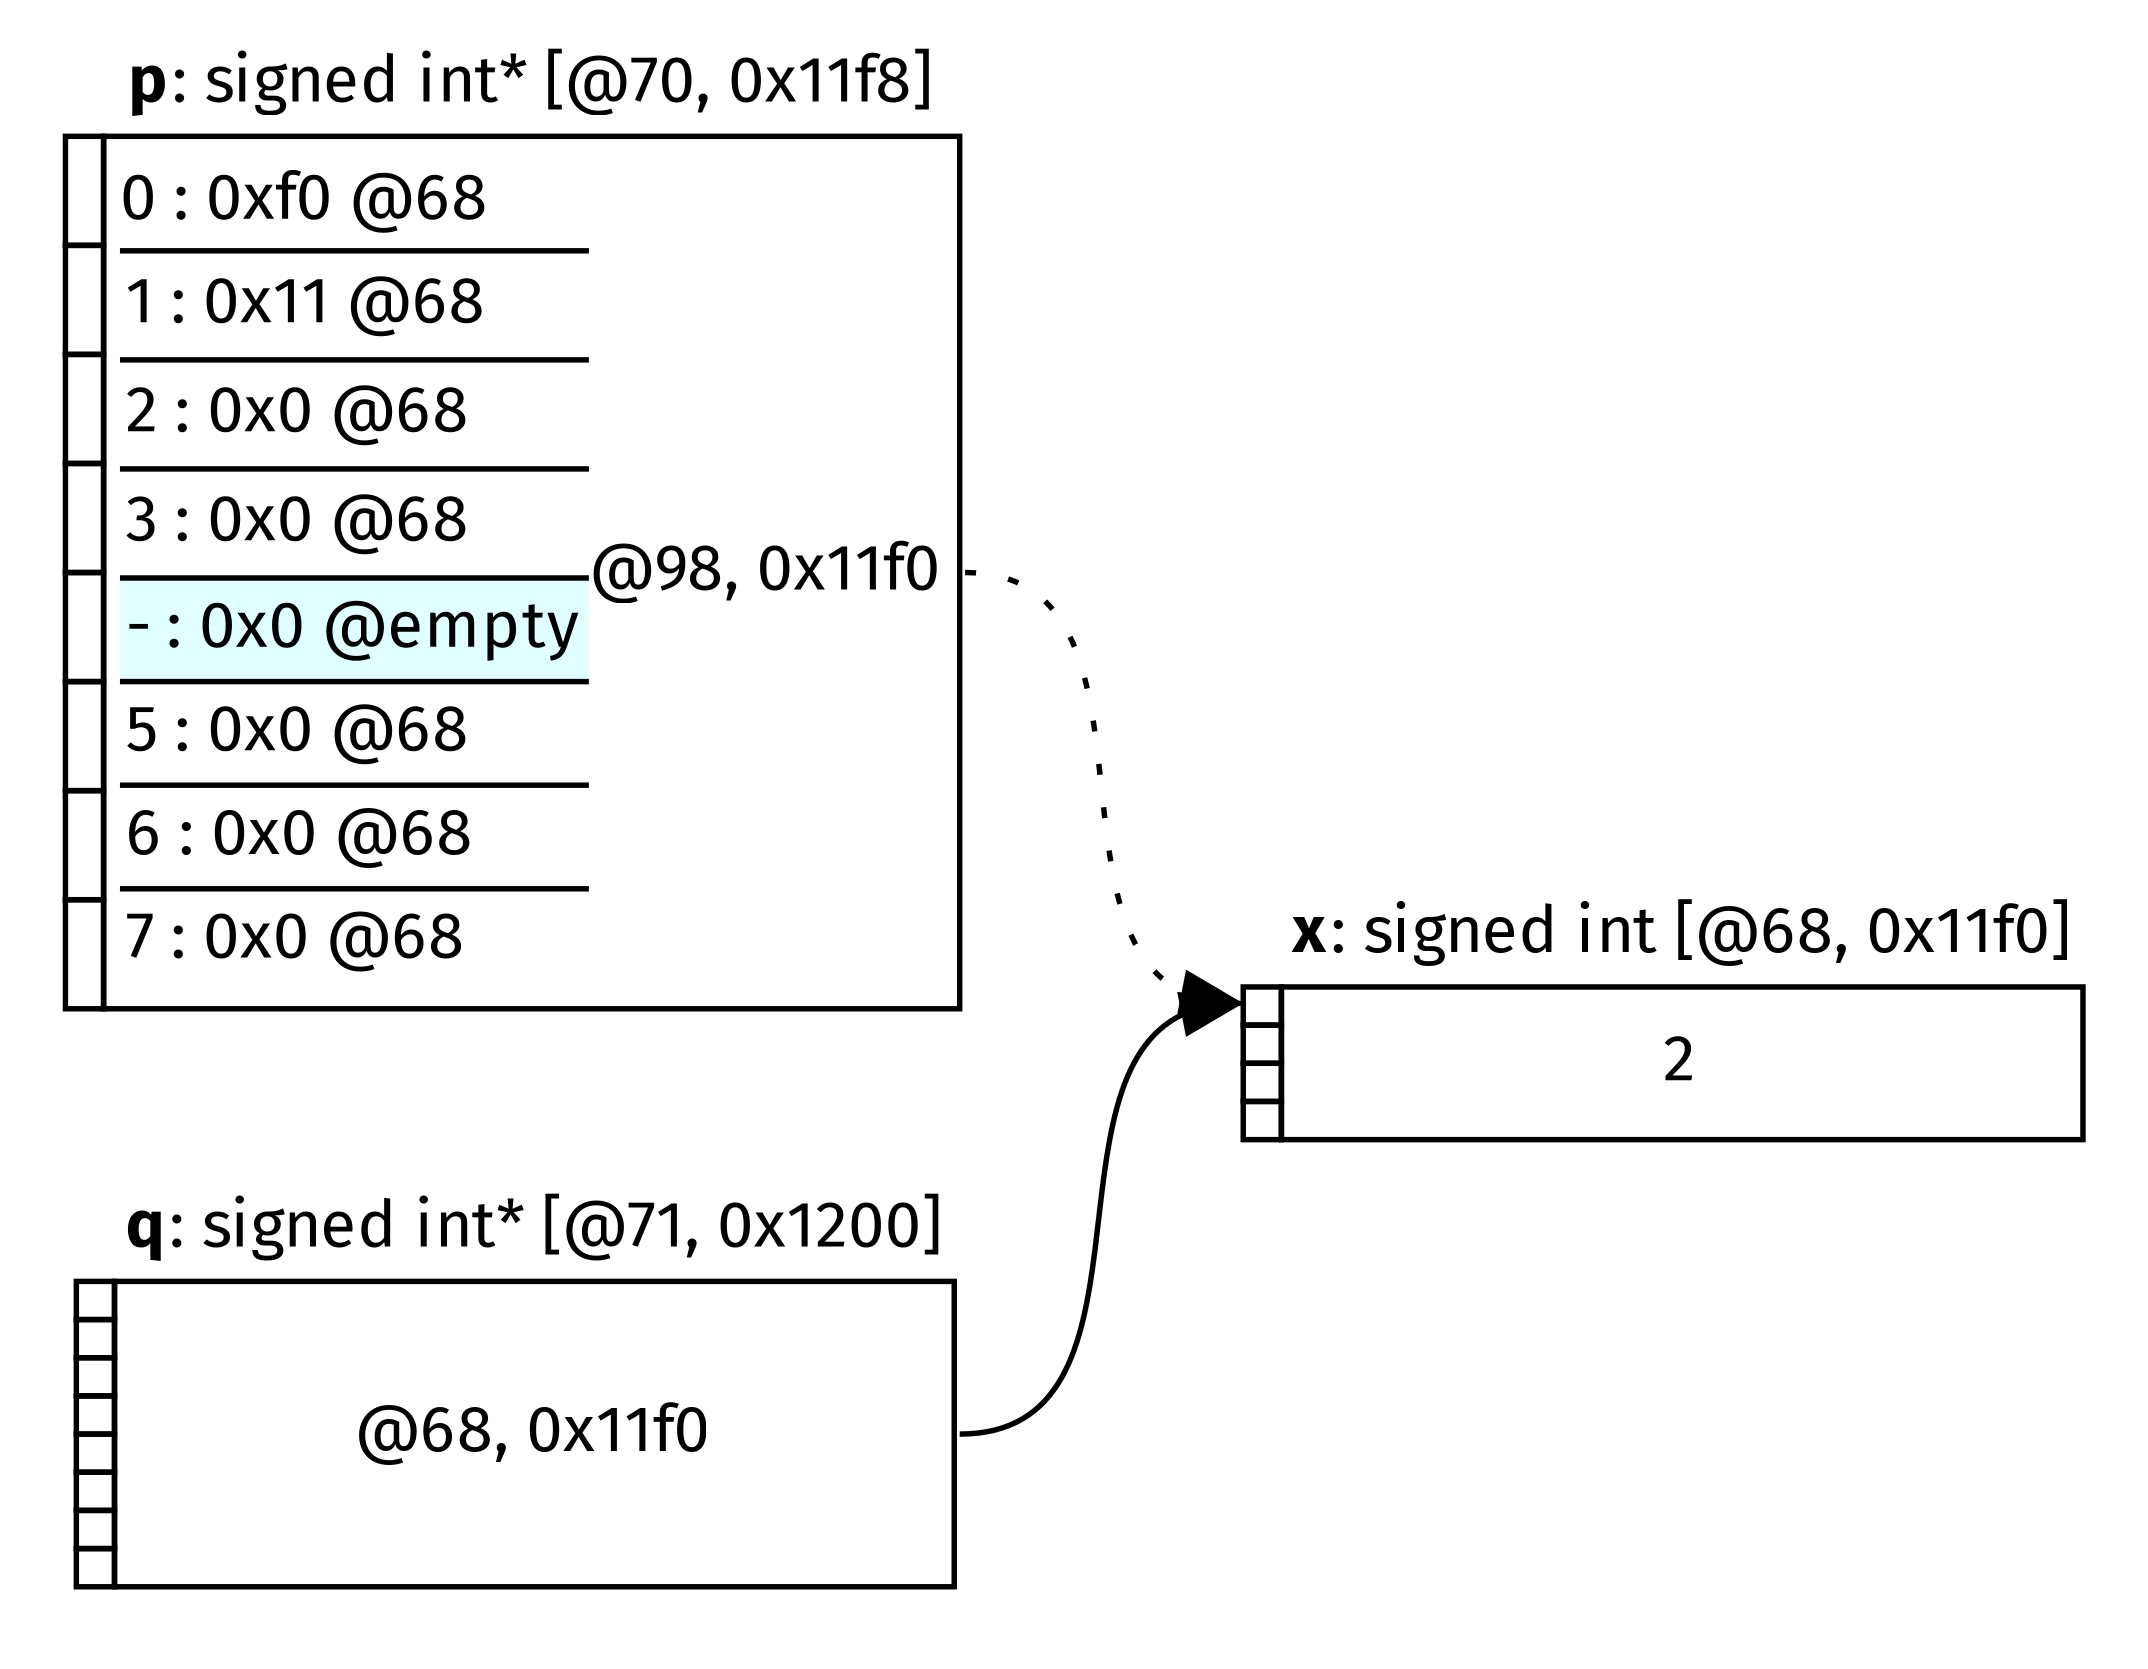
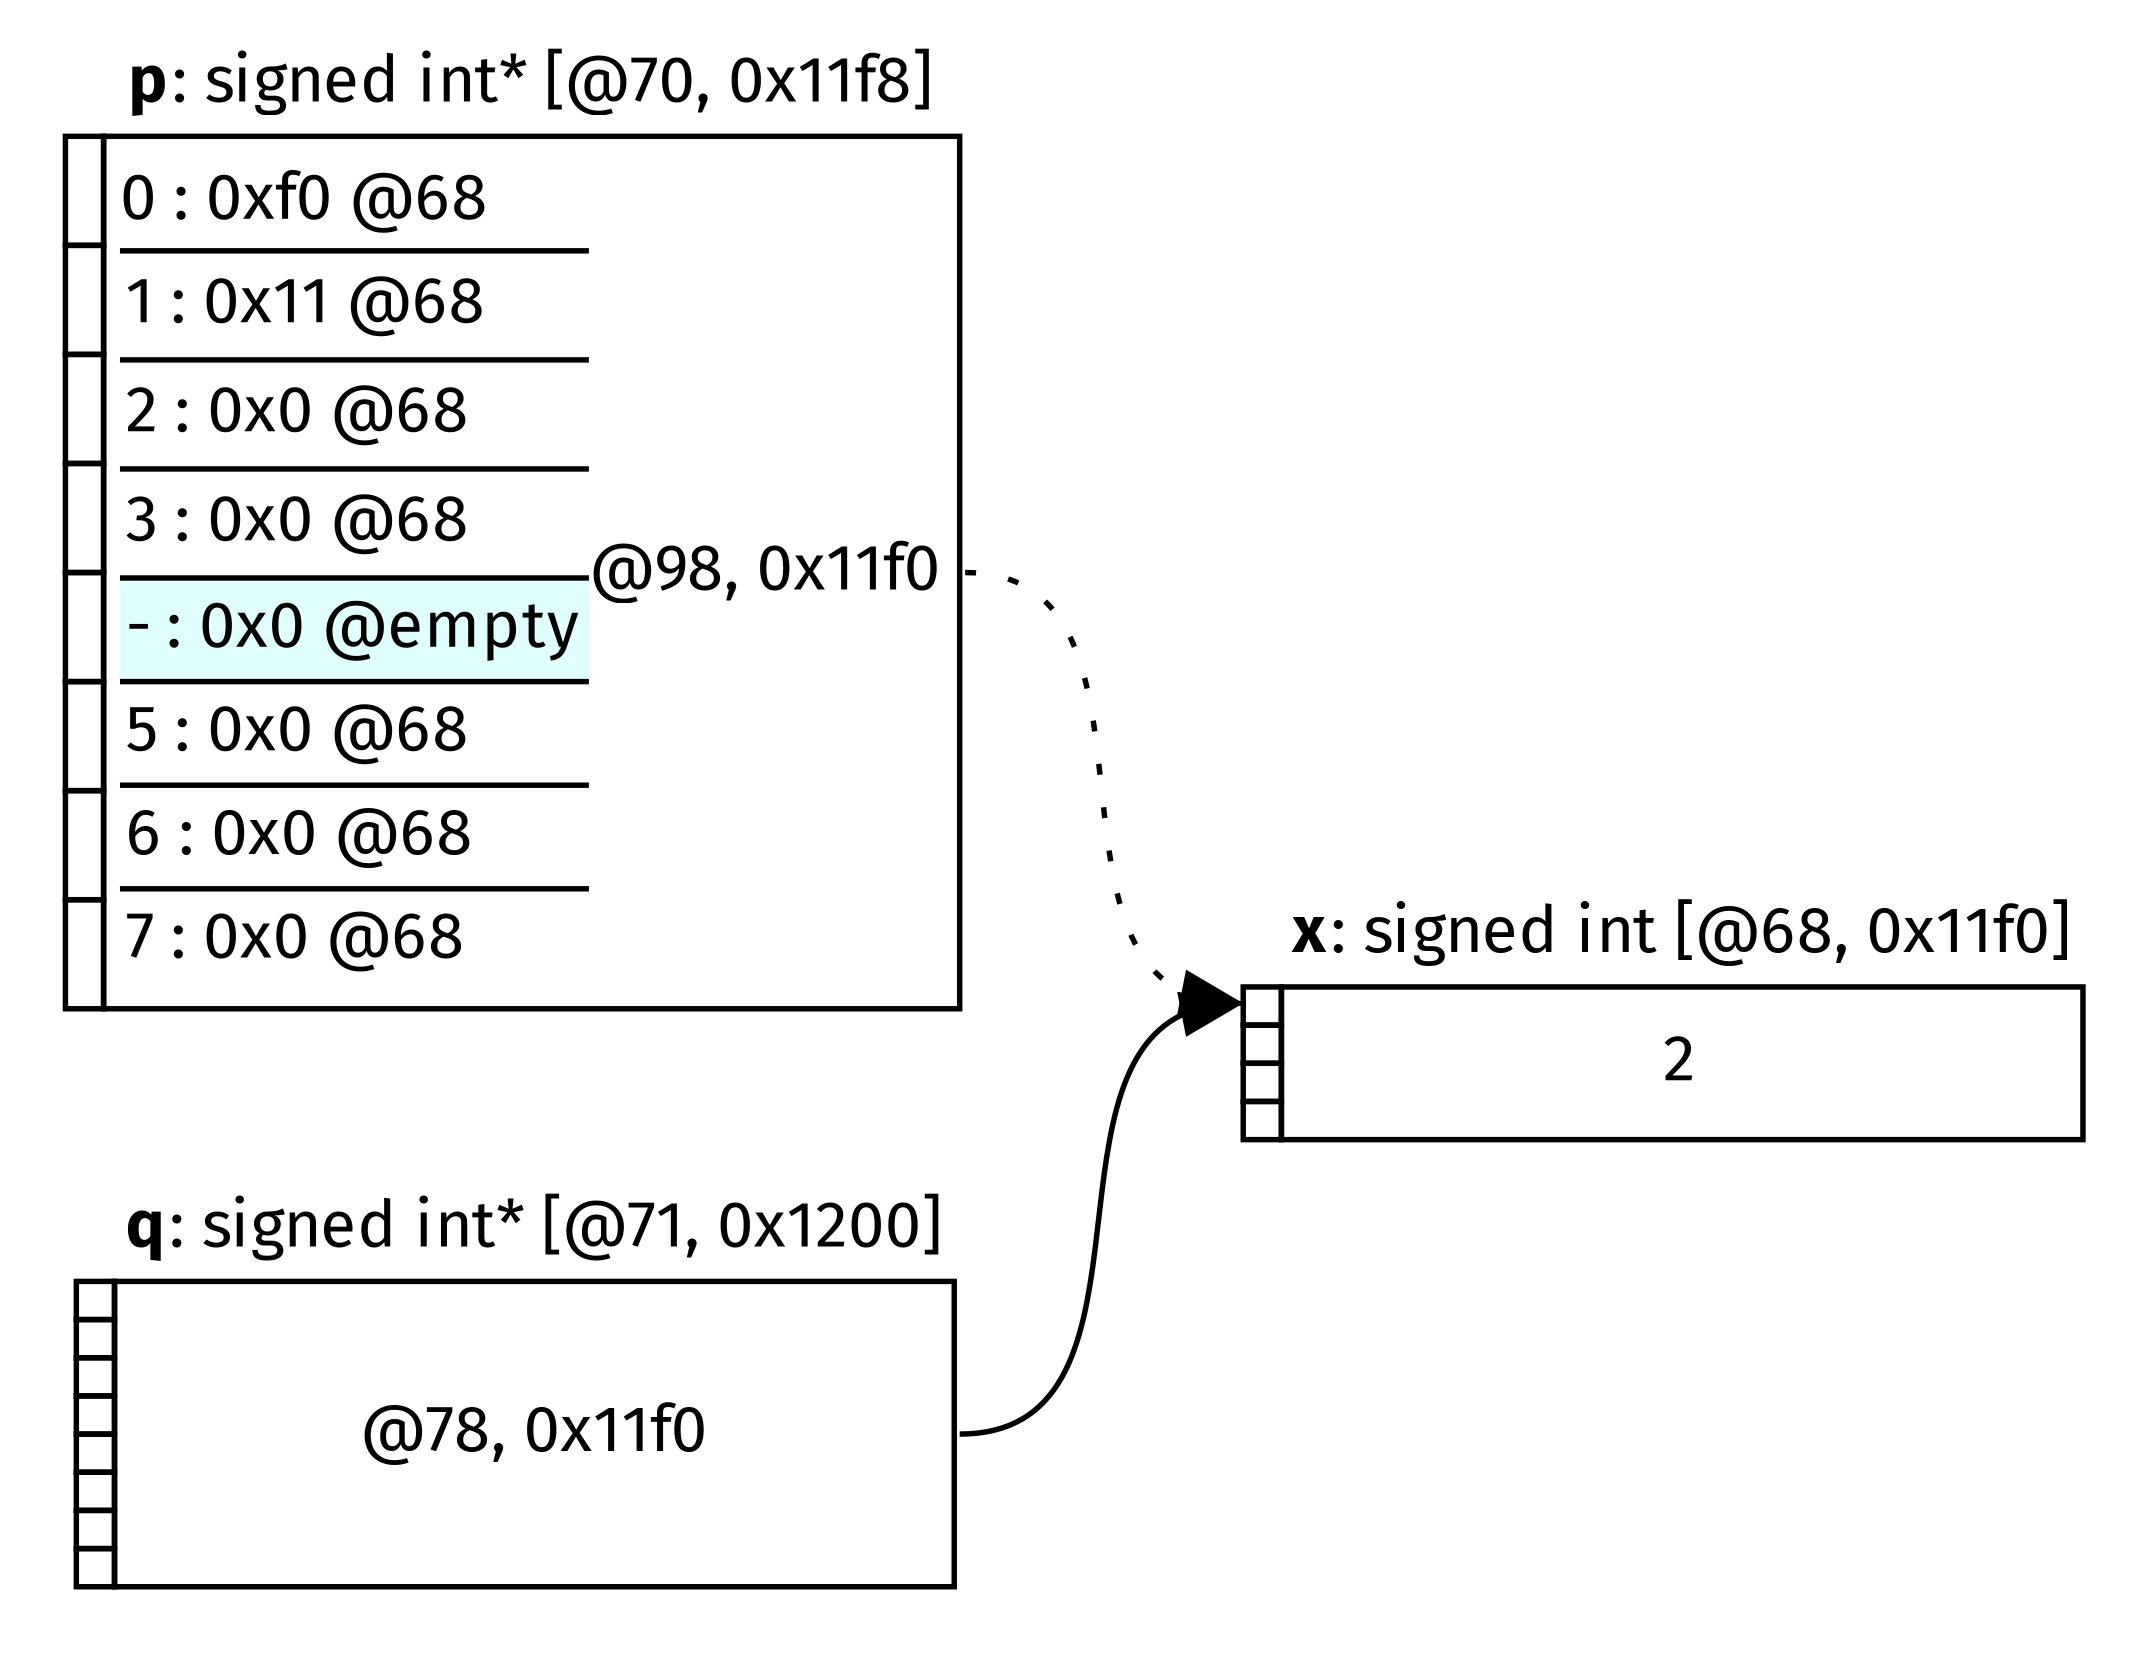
(534, 1431) -> (534, 1431)
